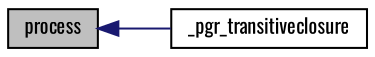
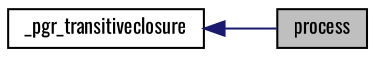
(145, 29) -> (251, 29)
